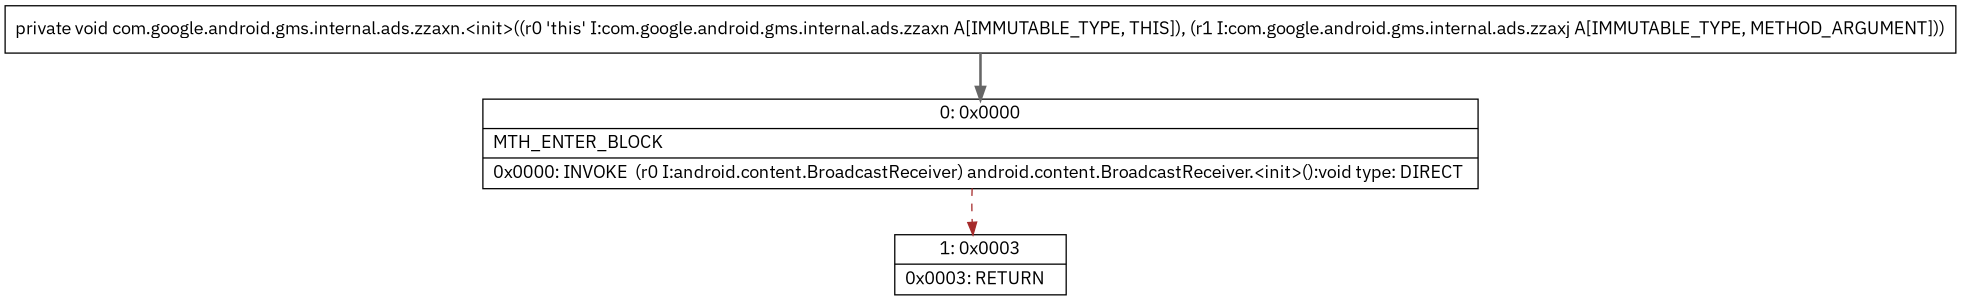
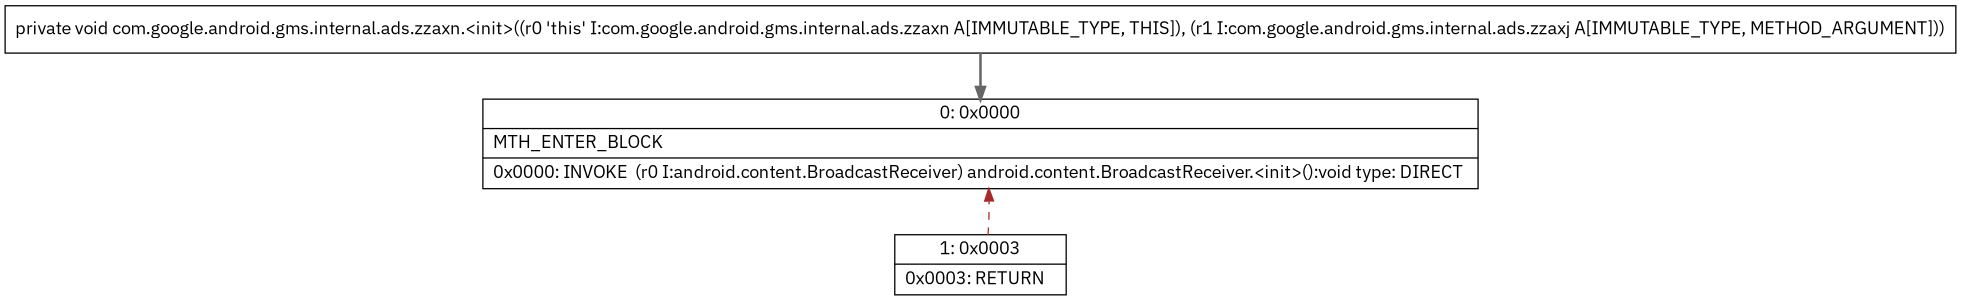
(972, 205) -> (989, 218)
